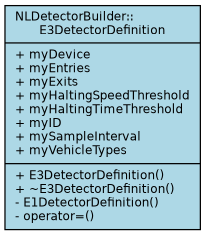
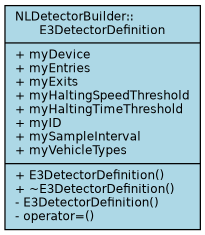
(87, 203) -> (87, 203)
